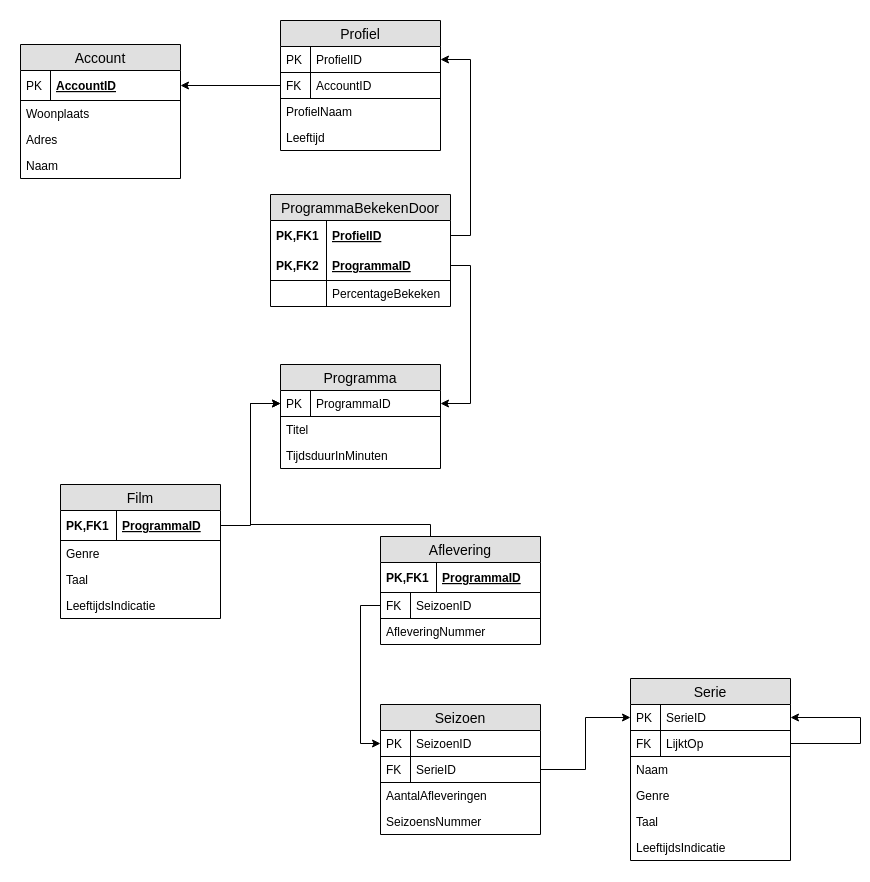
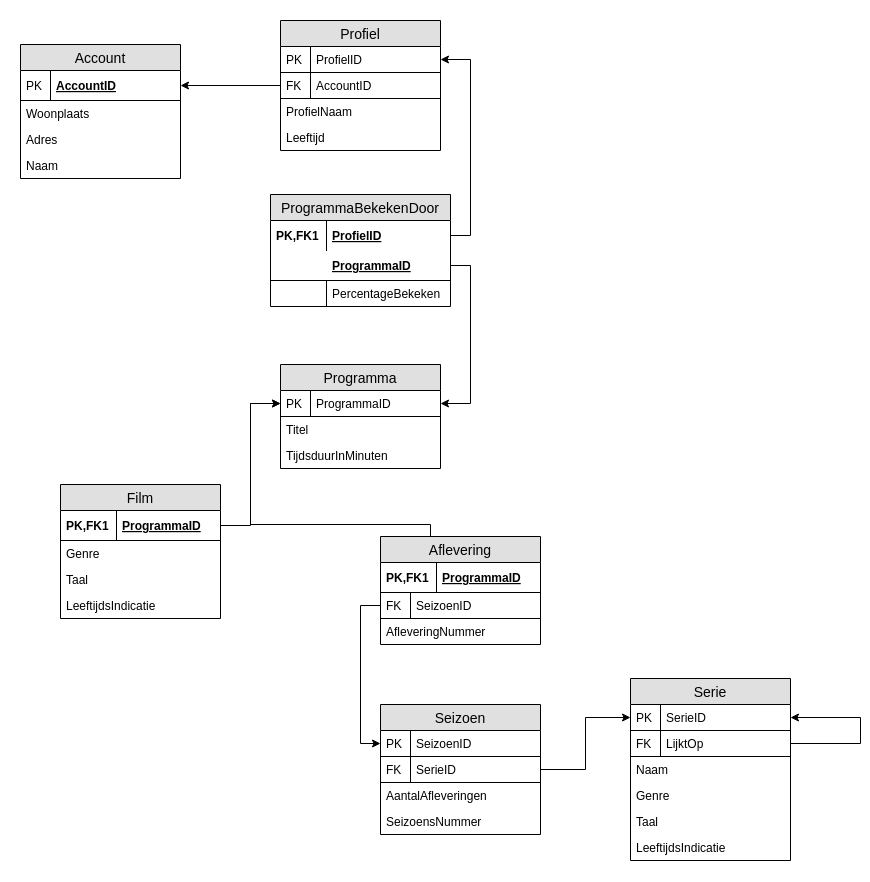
(299, 266) -> none
